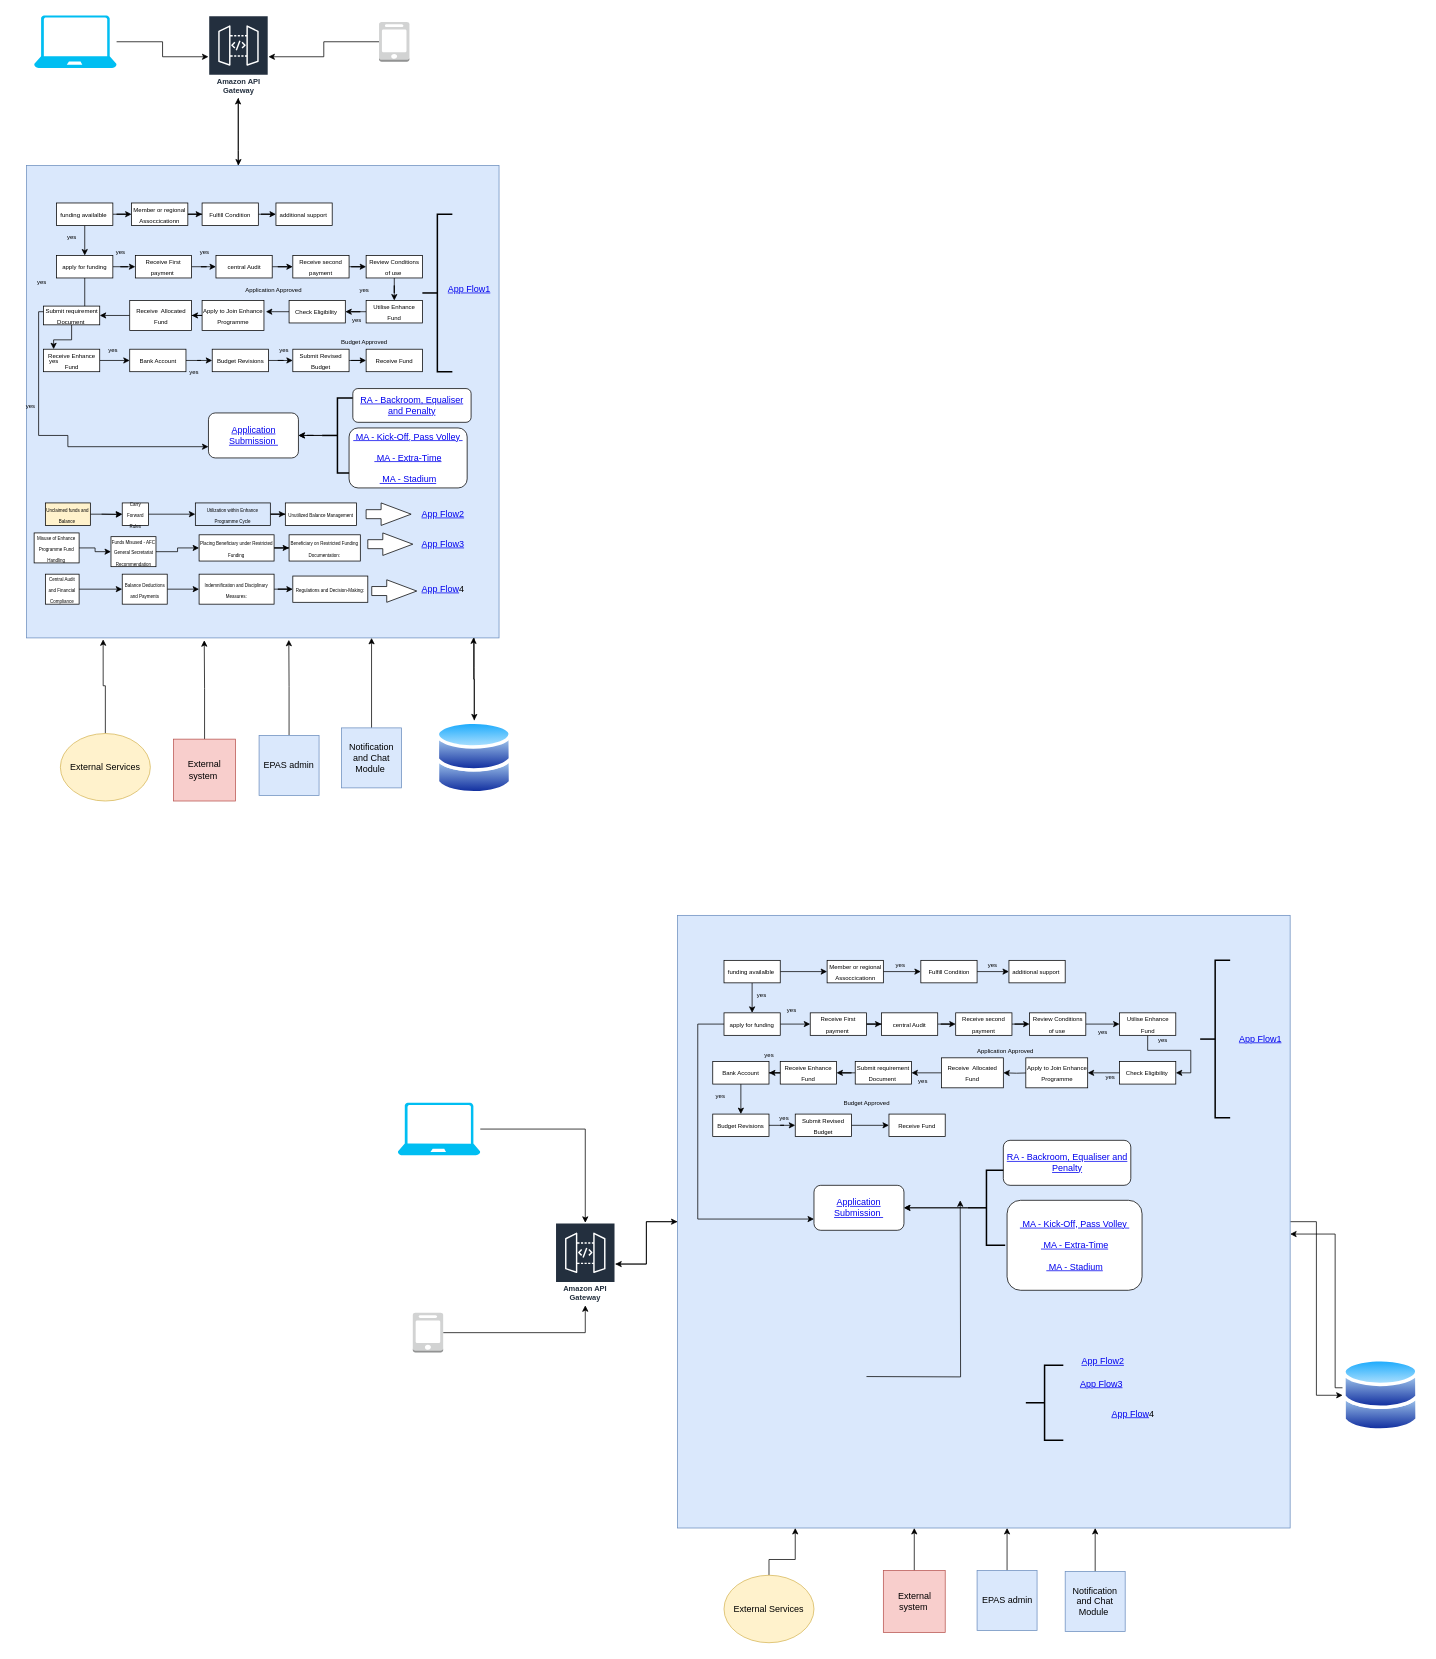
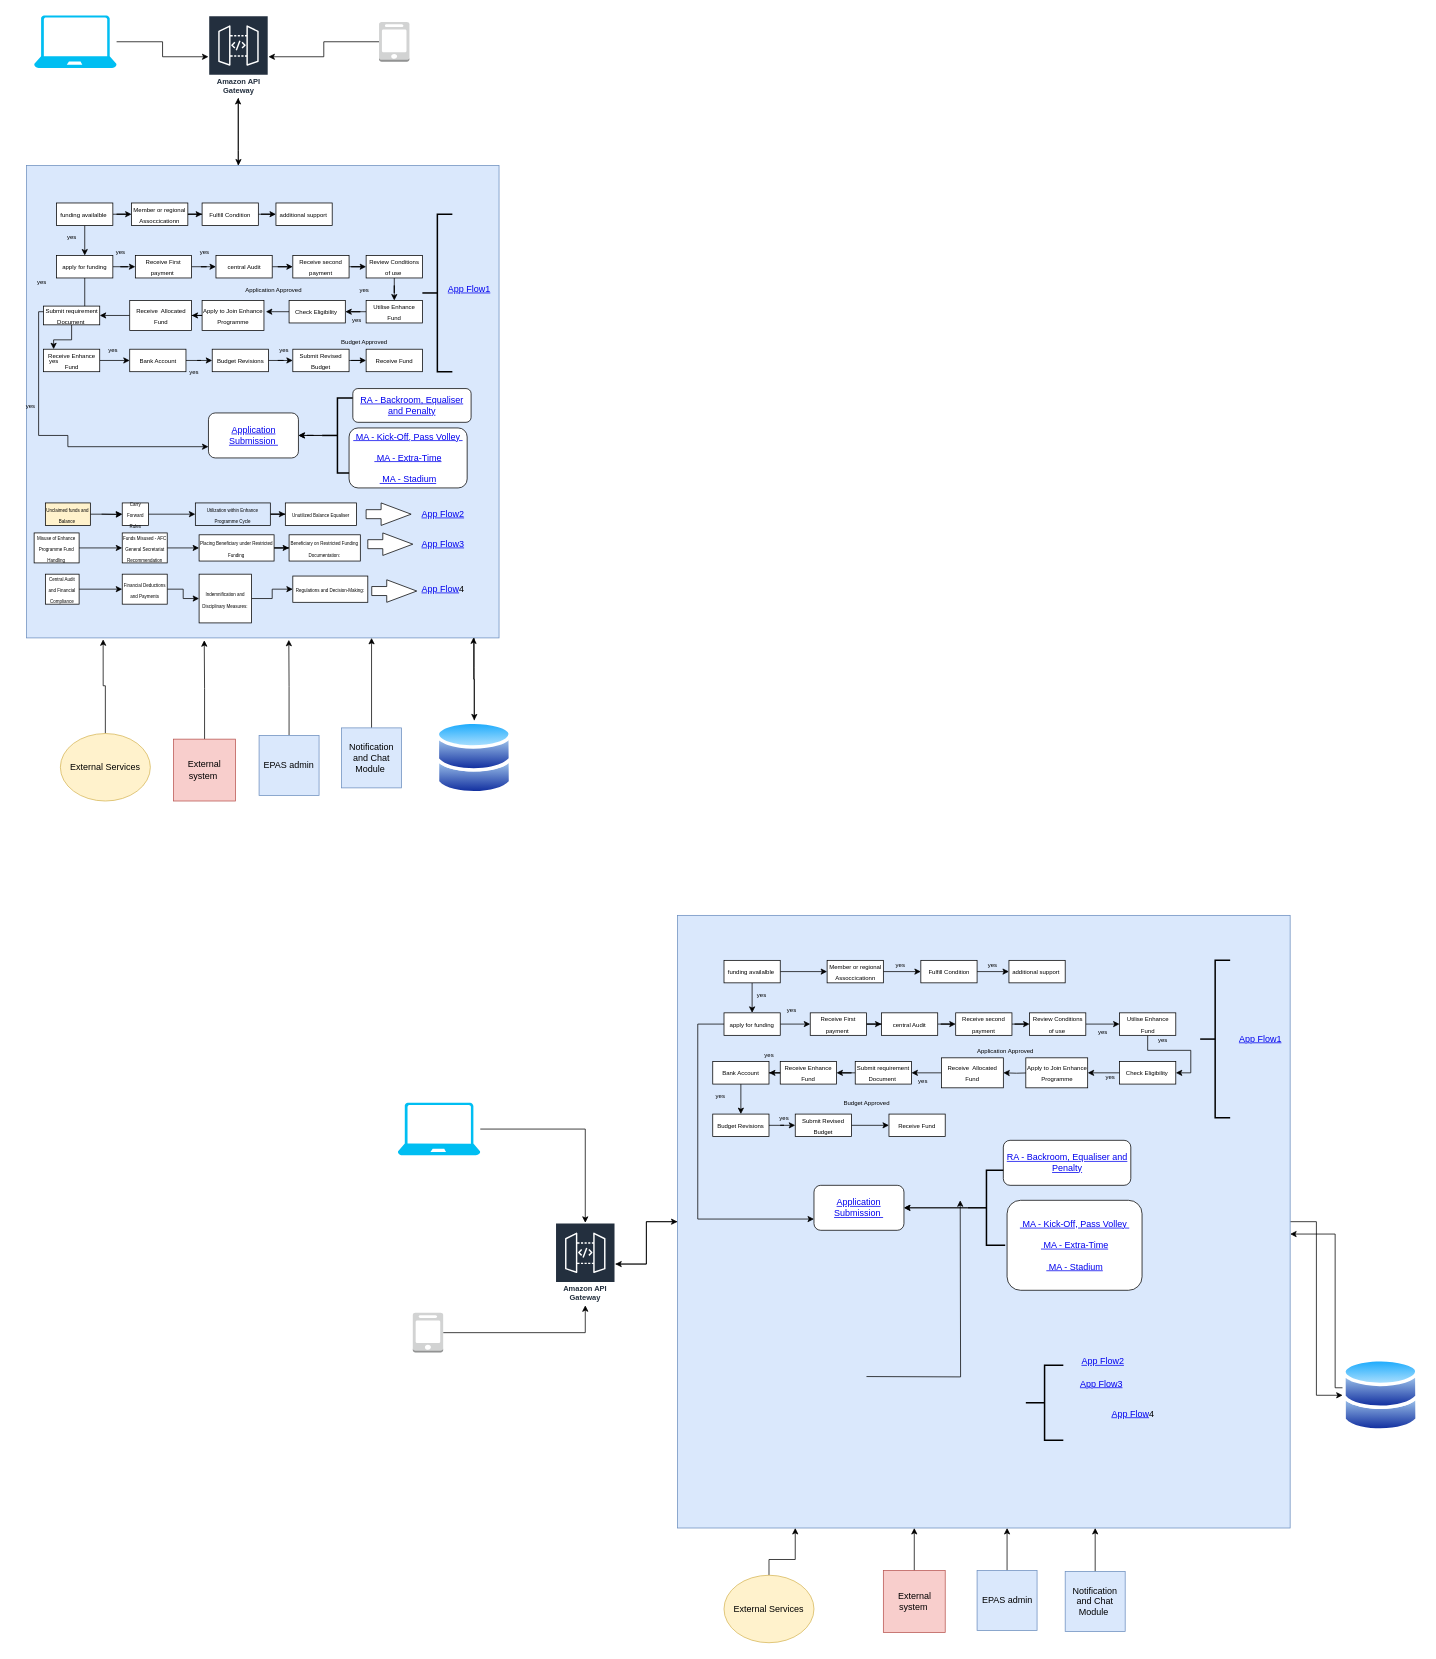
(321, 514) -> (321, 514)
(134, 552) -> (145, 548)
(145, 589) -> (145, 589)
(237, 589) -> (225, 599)
